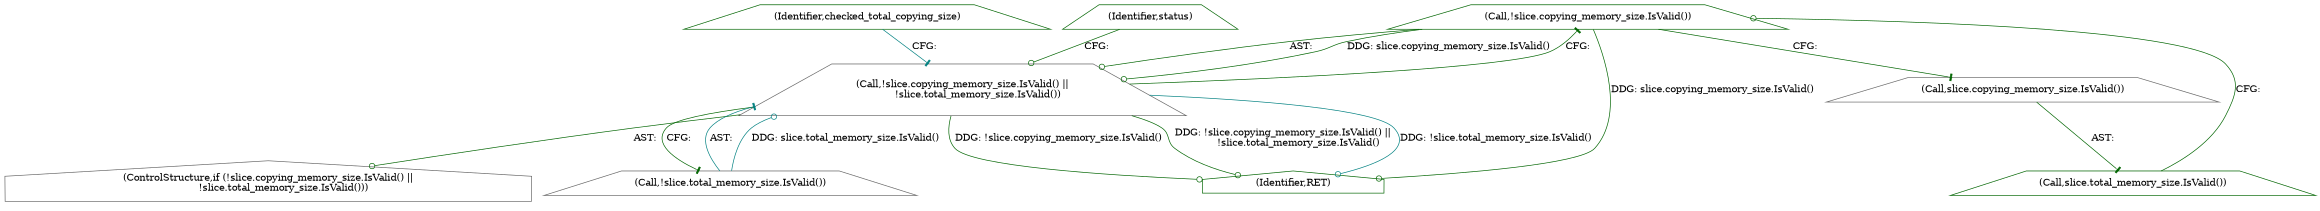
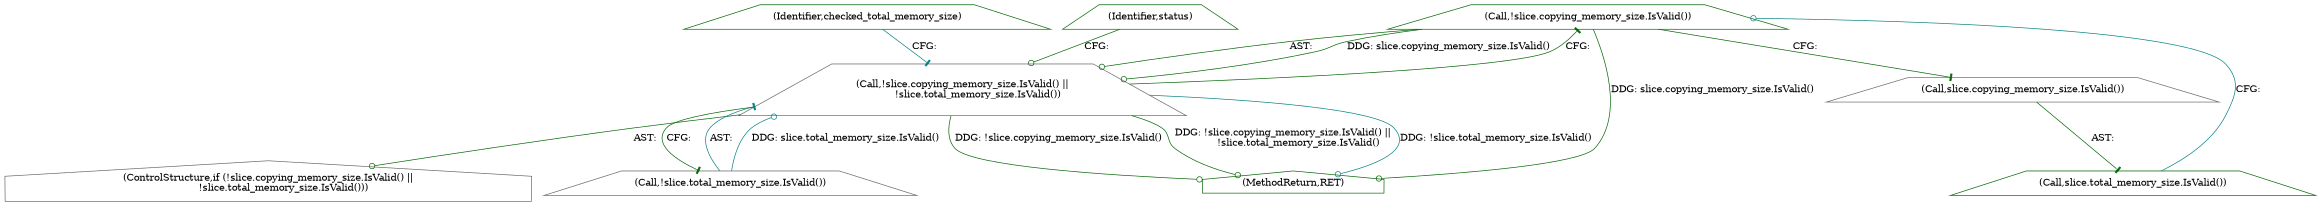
(867, 17) -> (867, 17)
(2064, 31) -> (2064, 31)
(1293, 183) -> (1293, 183)
